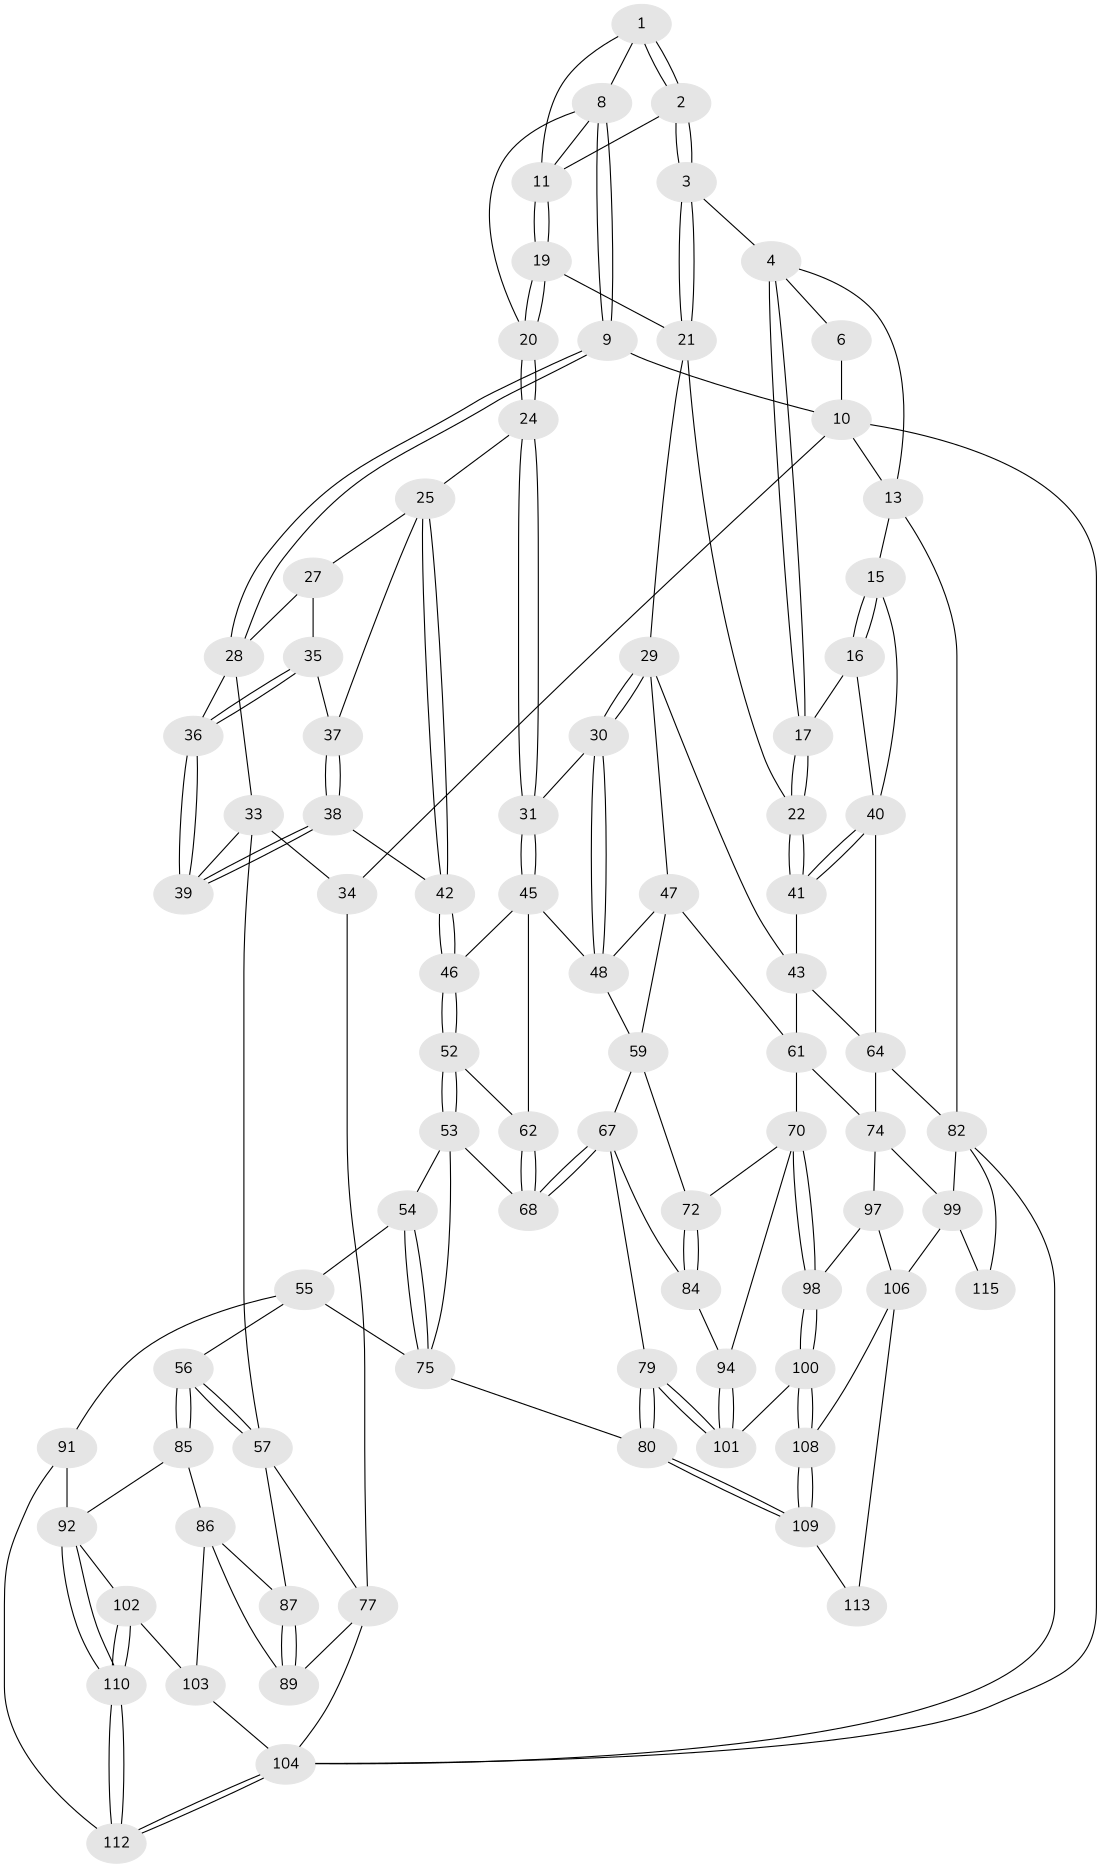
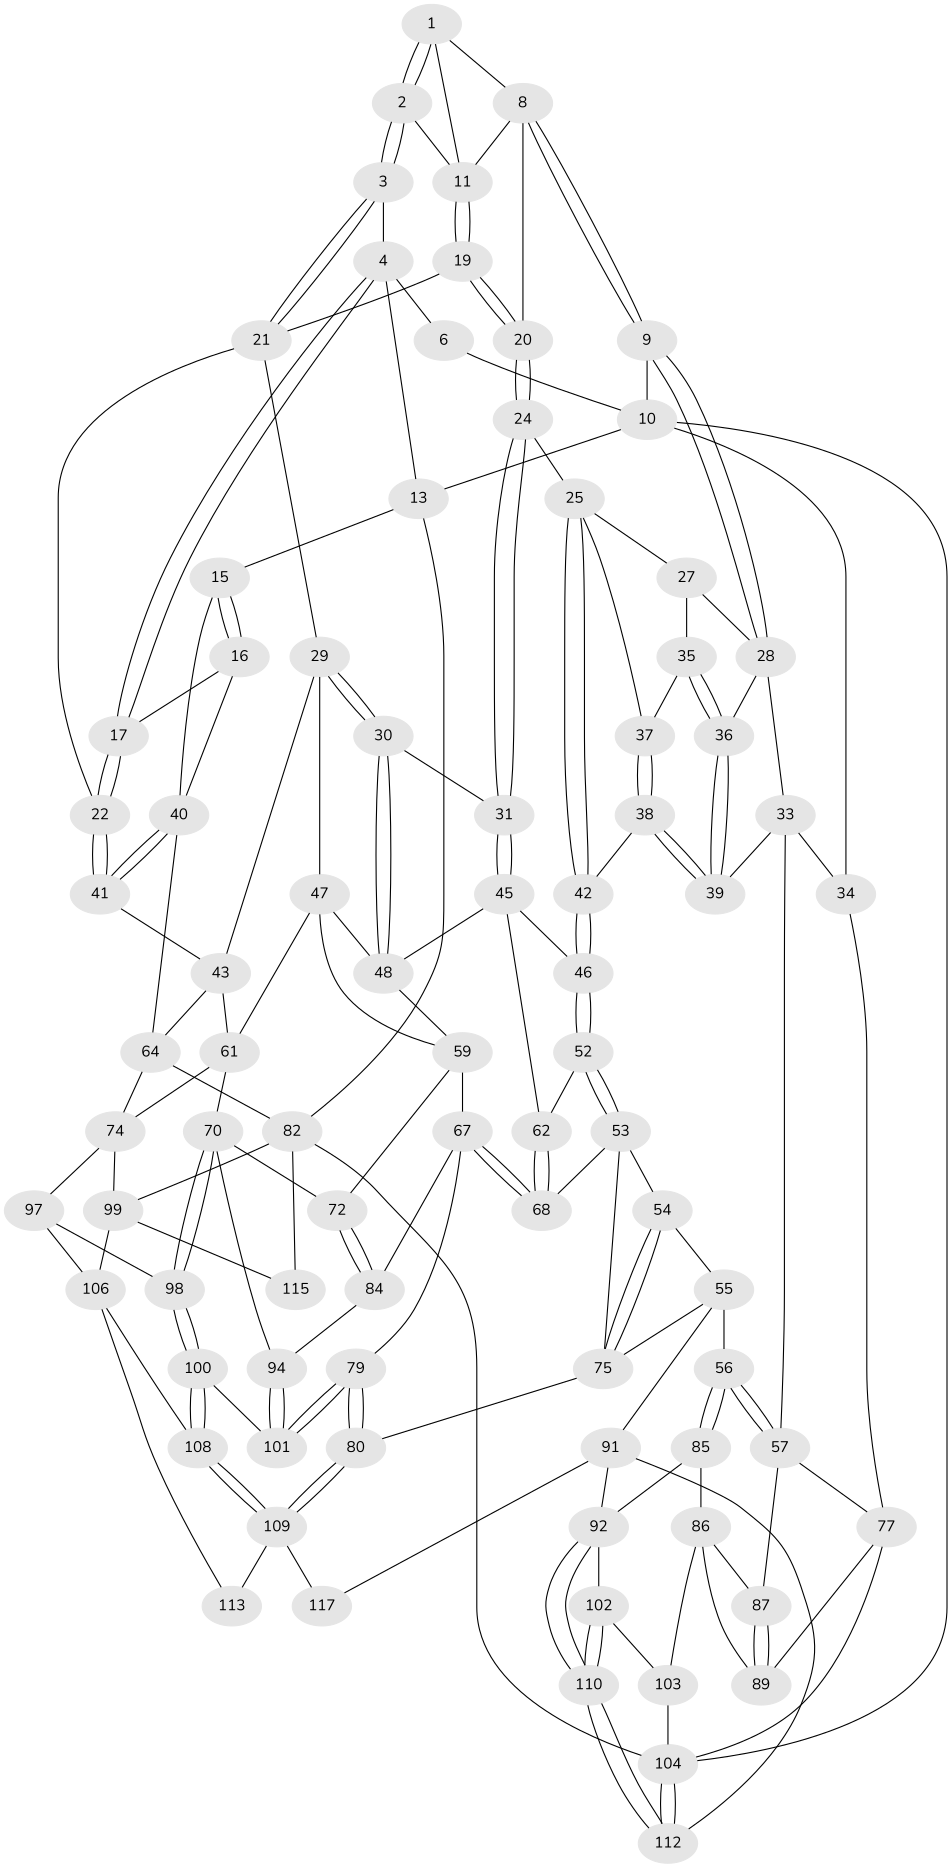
none -> (322, 1606)
